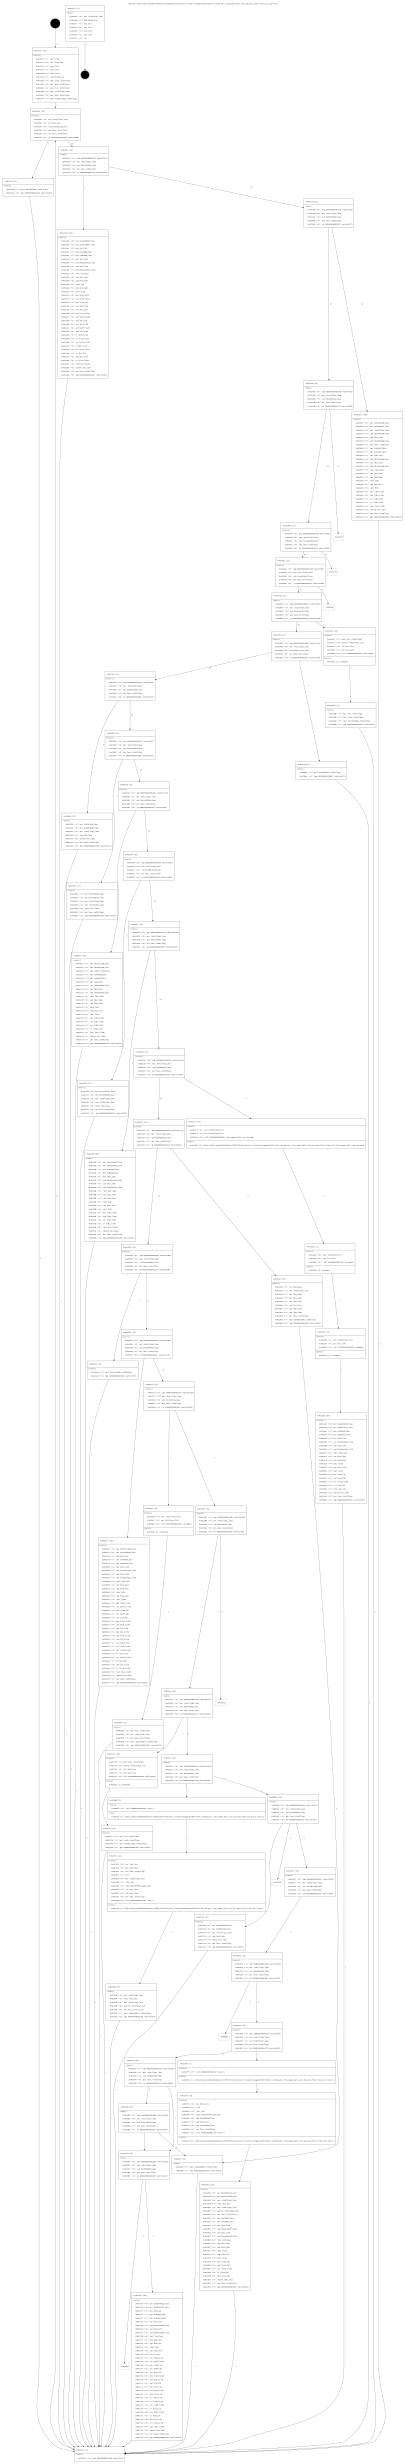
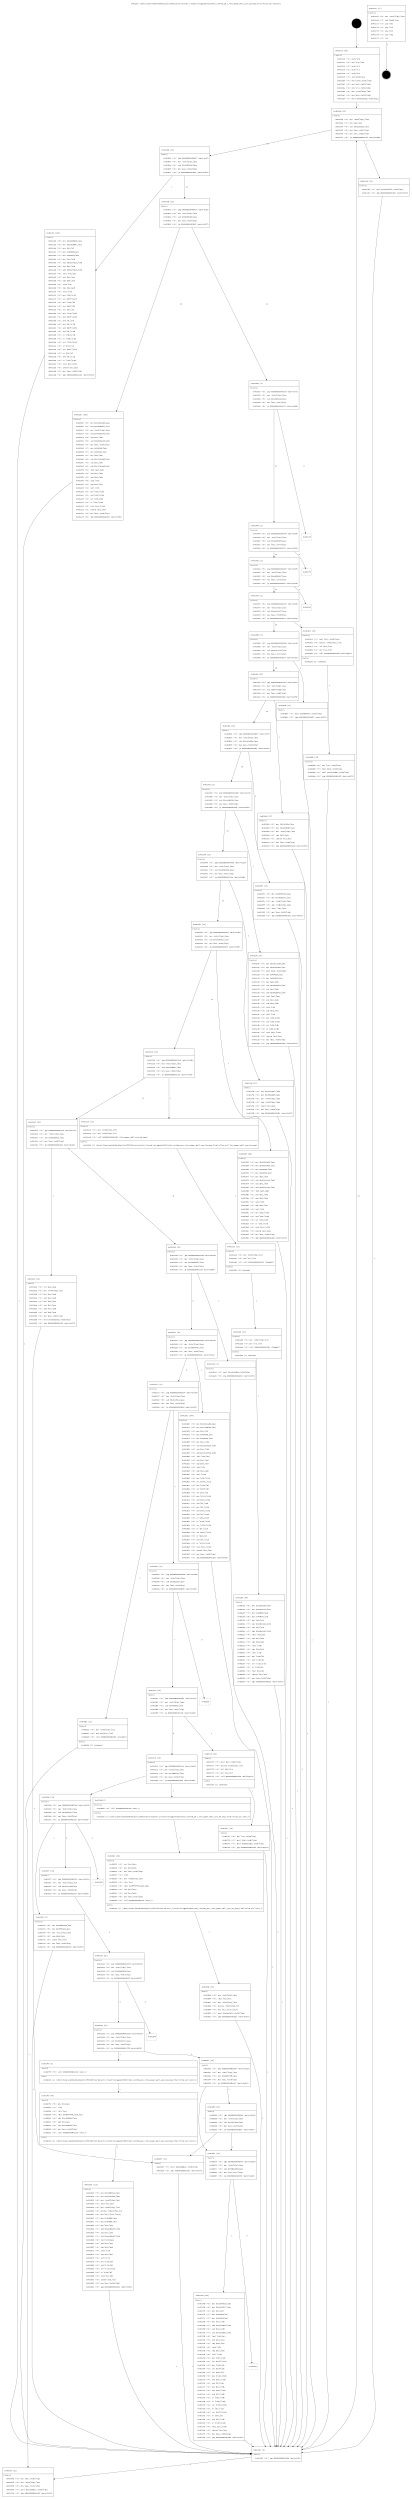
(100, 2092) -> (153, 2468)
